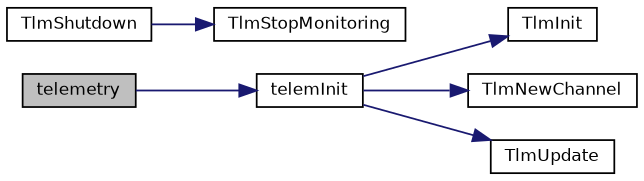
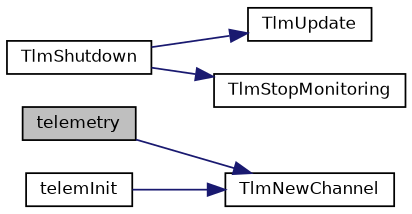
(553, 24) -> none
(187, 90) -> (185, 154)
(418, 120) -> (191, 41)
